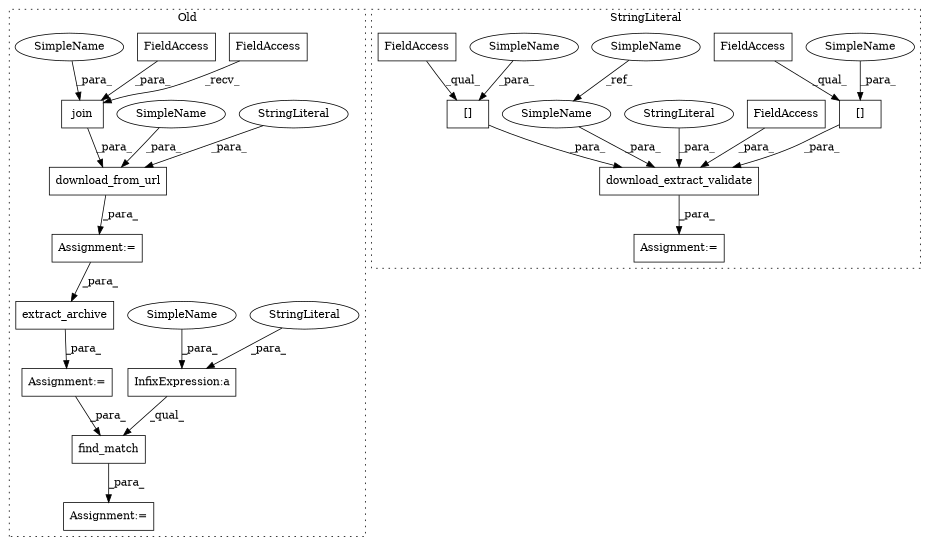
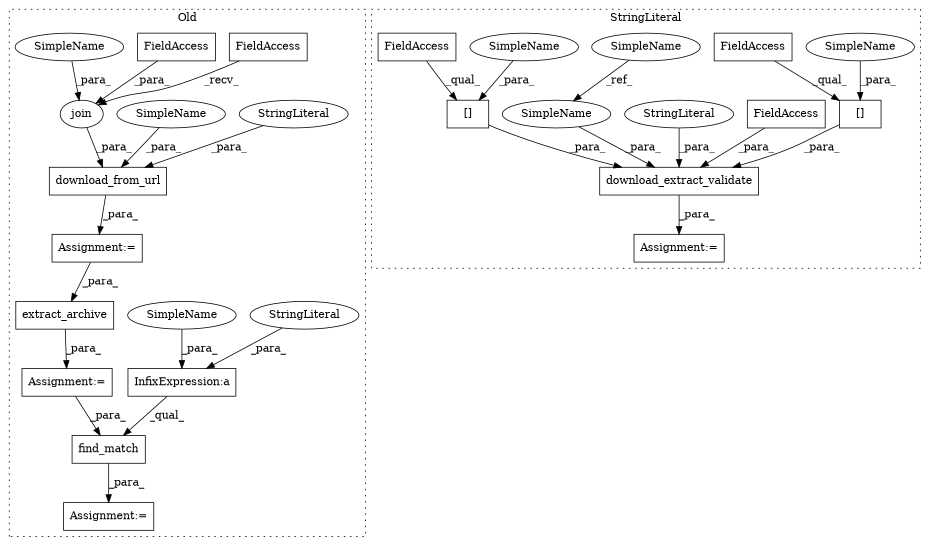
(82, 114) -> (82, 114)
